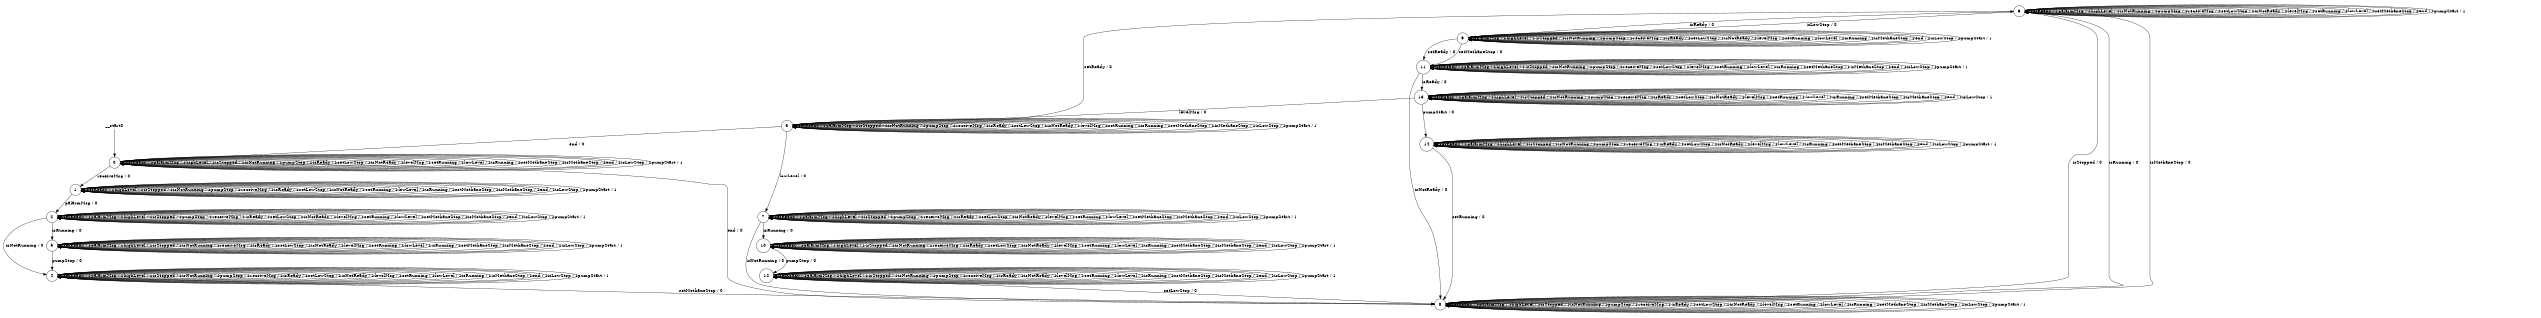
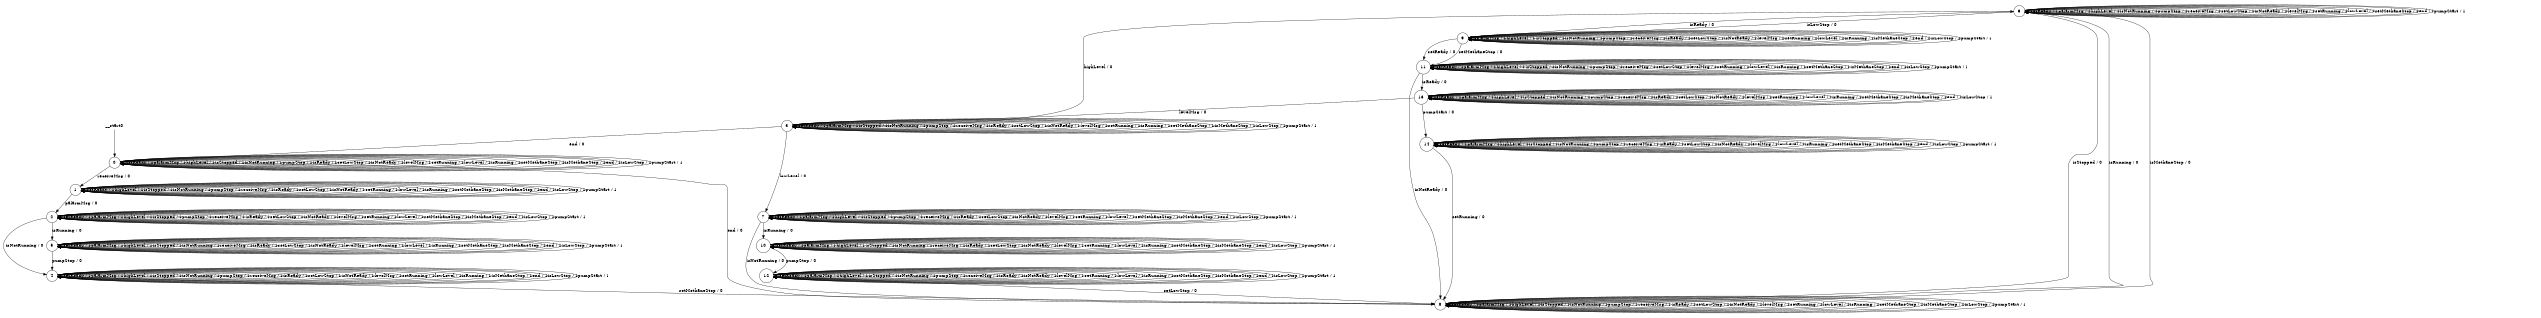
(1098, 67) -> (1098, 67)
